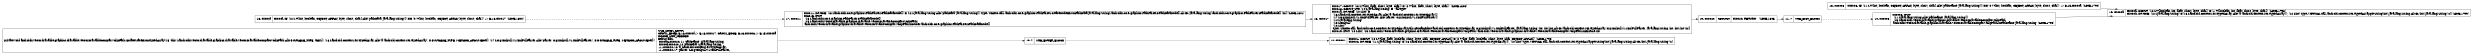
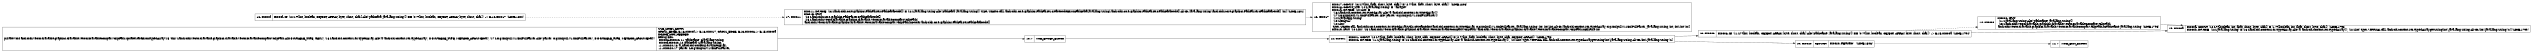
(1694, 19) -> (1734, 42)
(1846, 19) -> (1941, 29)
none -> (1686, 36)
